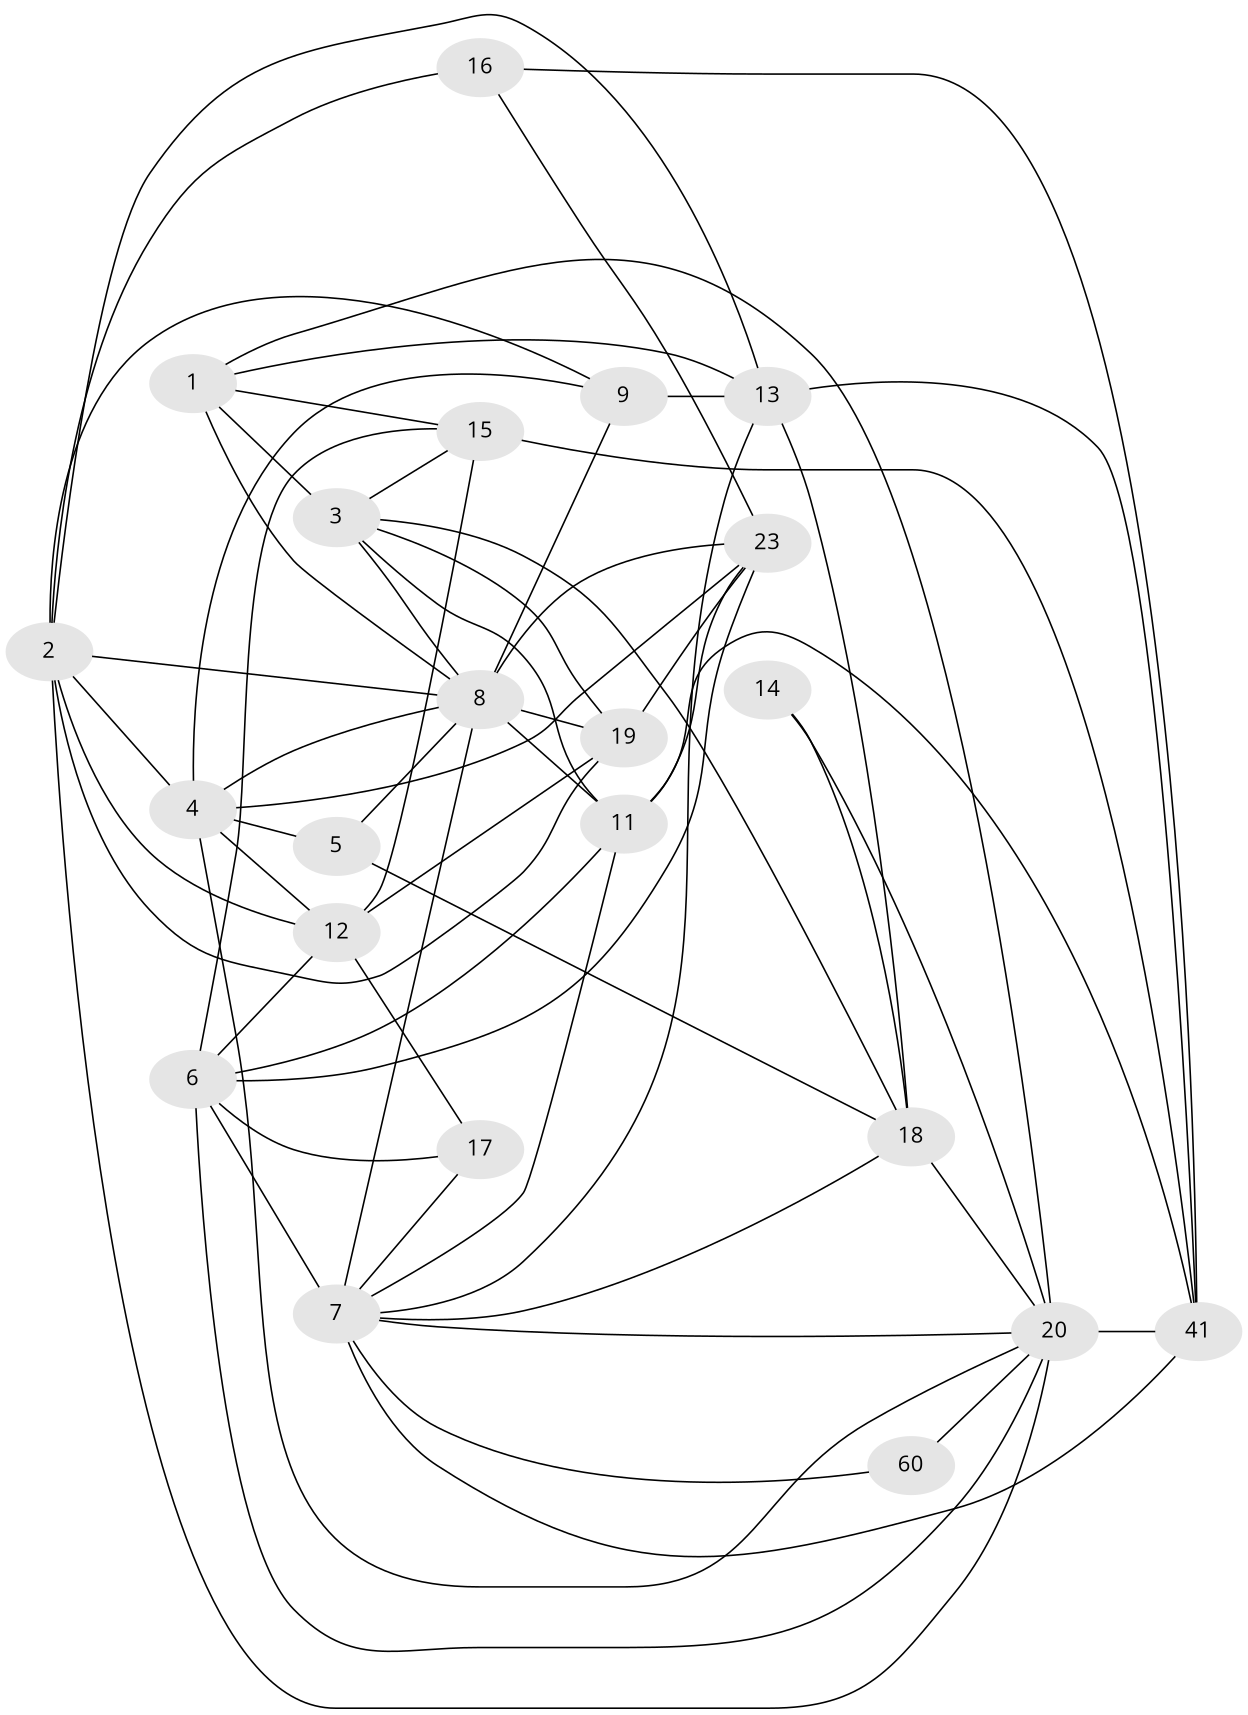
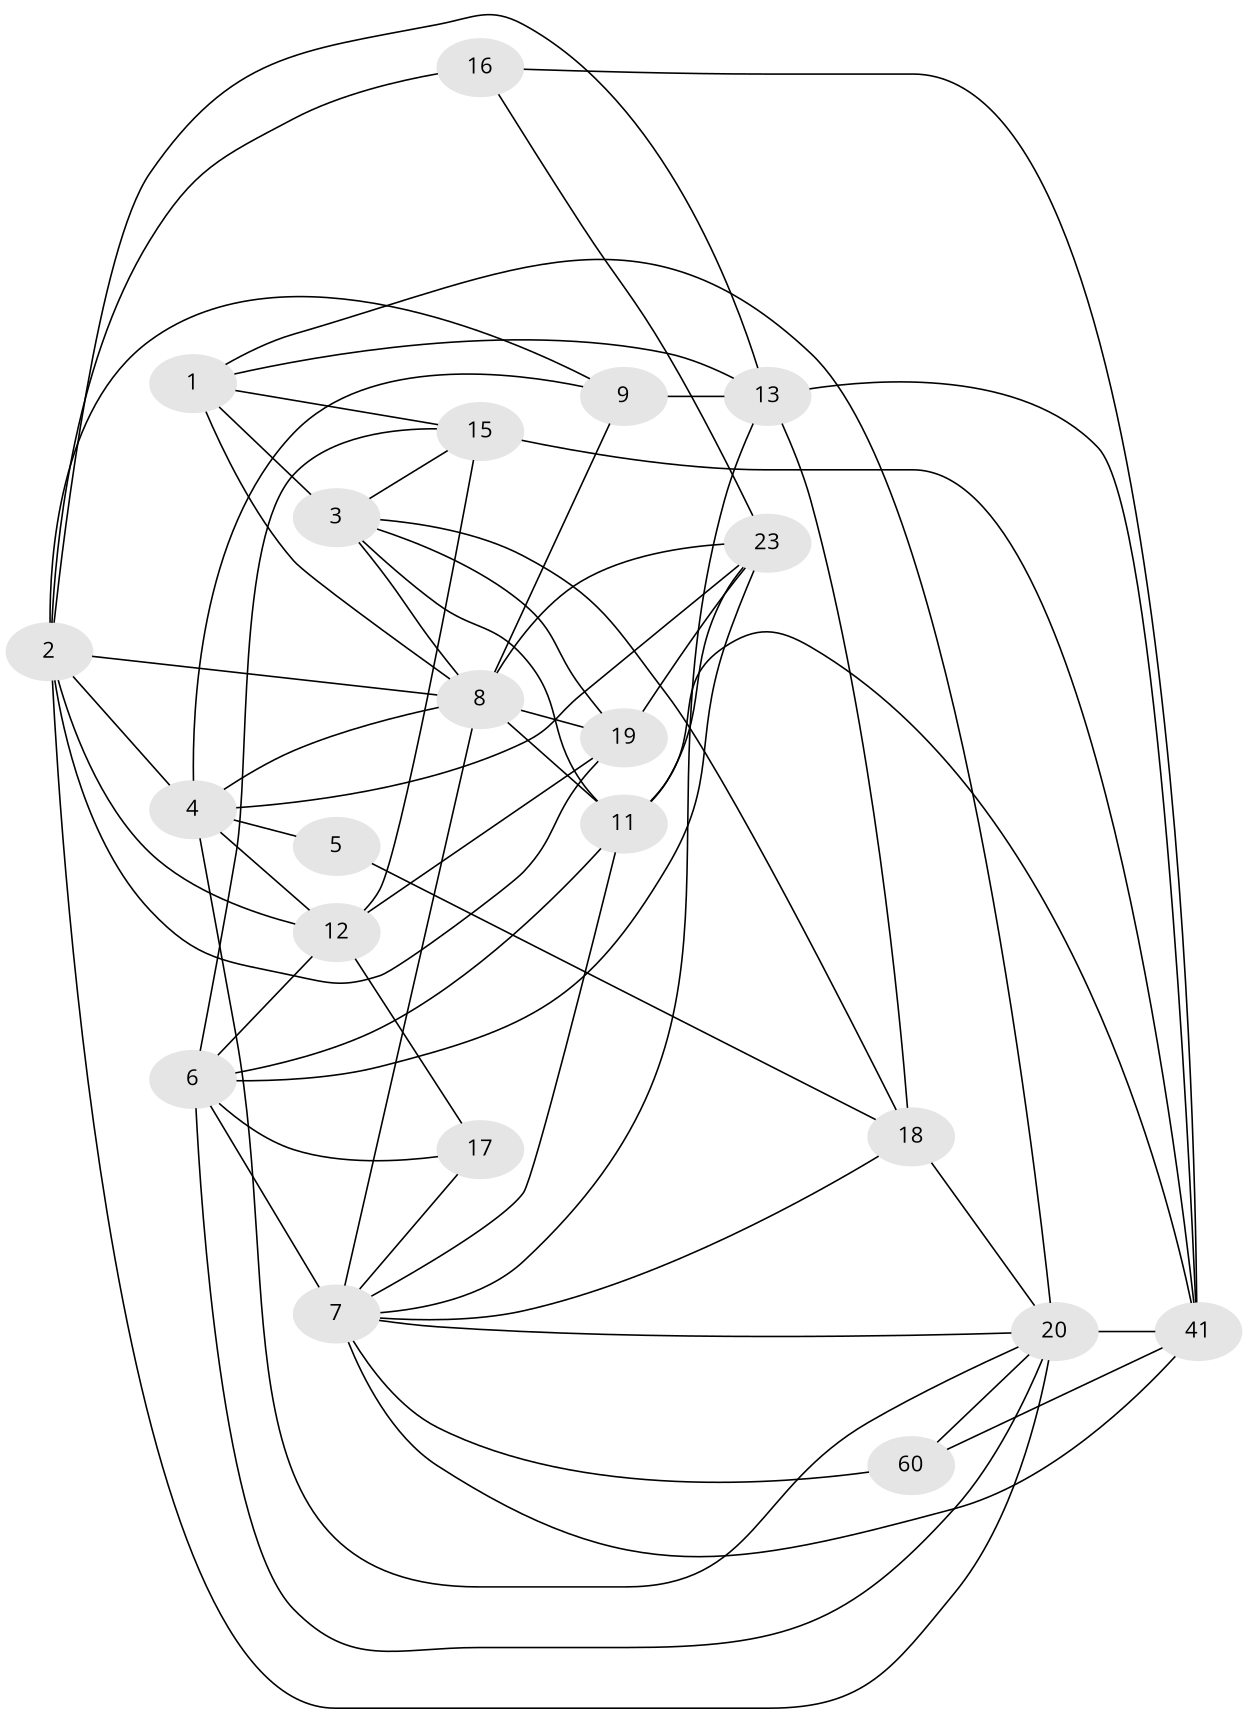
(768, 690) -> none
(425, 756) -> none
none -> (1055, 1399)
